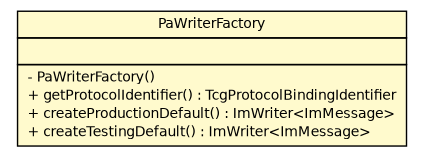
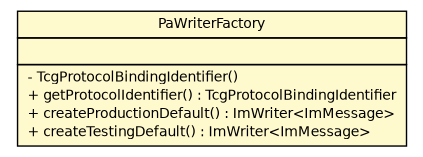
(91, 77) -> (133, 77)
